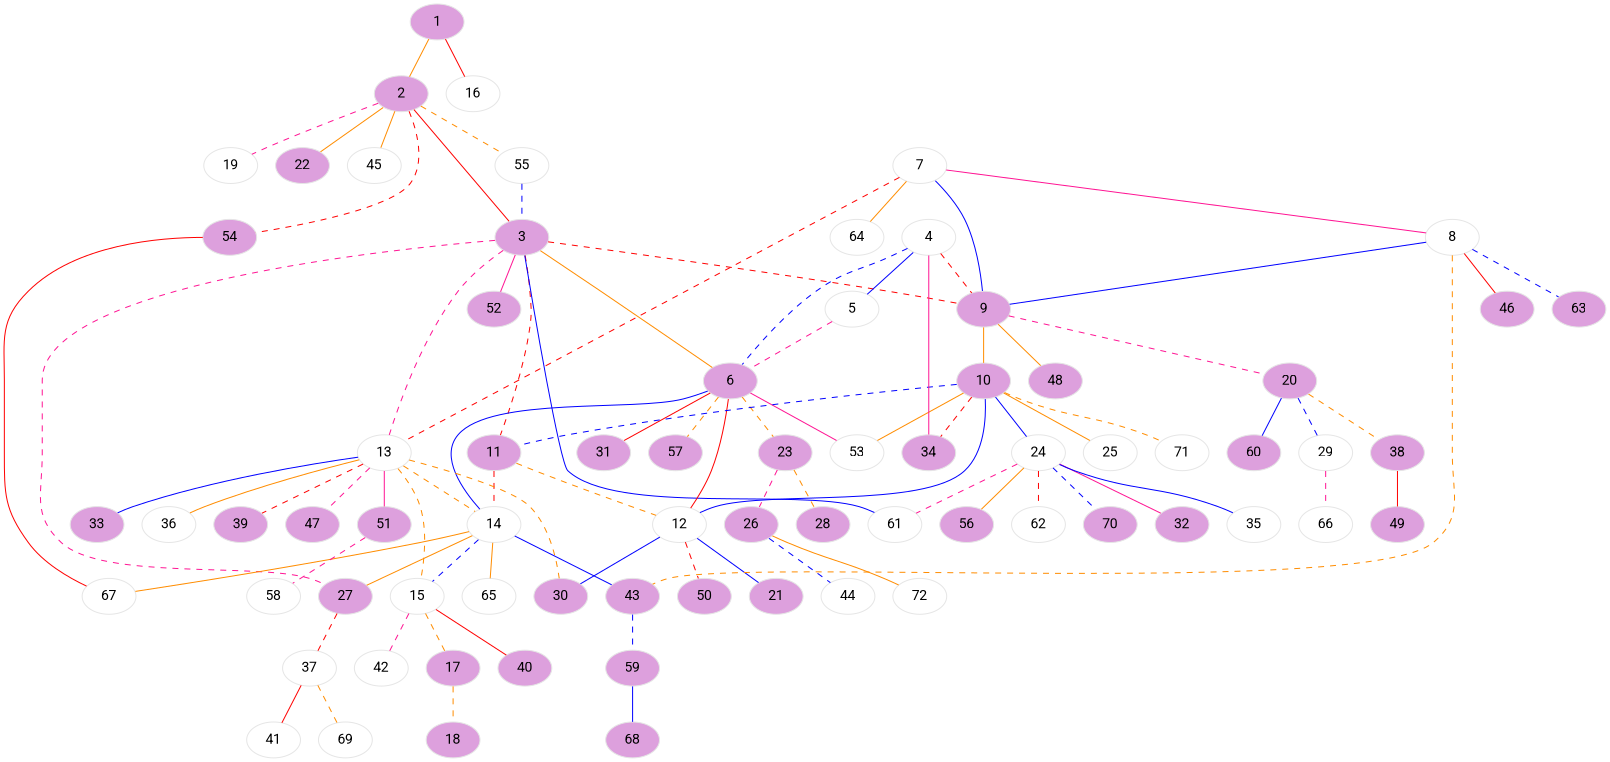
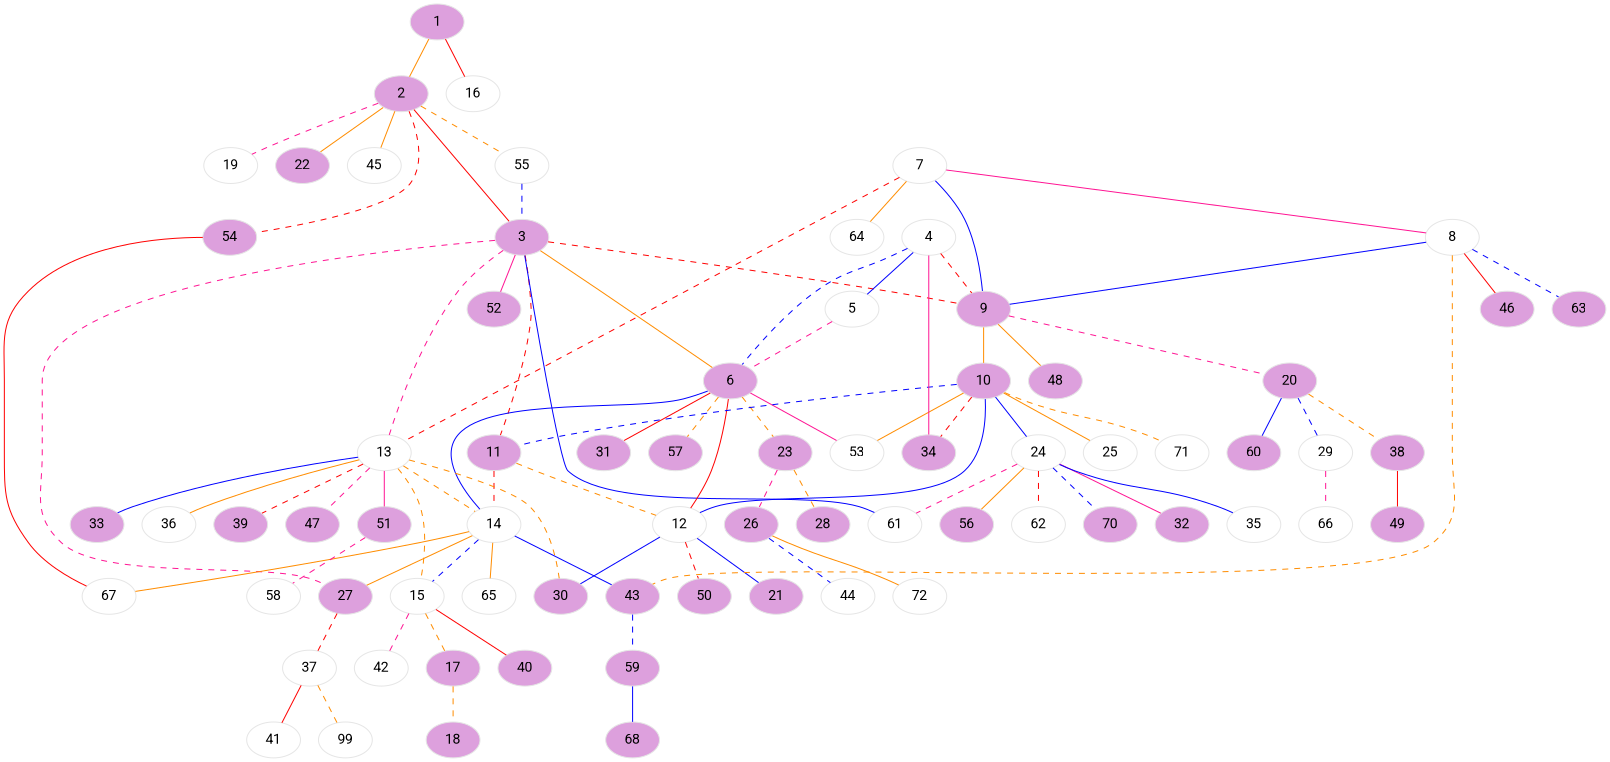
(345, 740) -> (345, 740)
